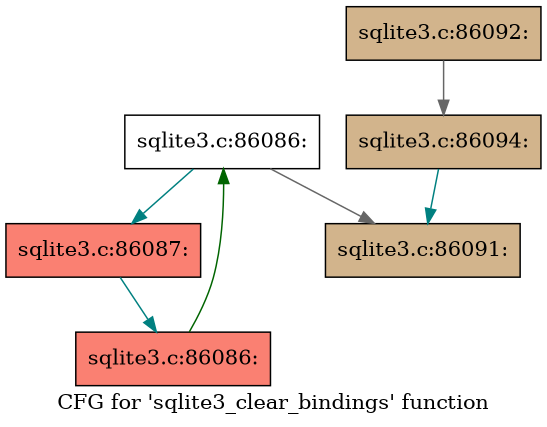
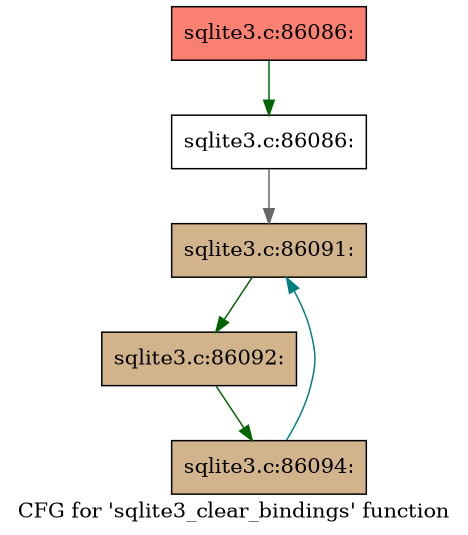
(444, 80) -> (230, 407)
(103, 250) -> none
none -> (238, 298)
